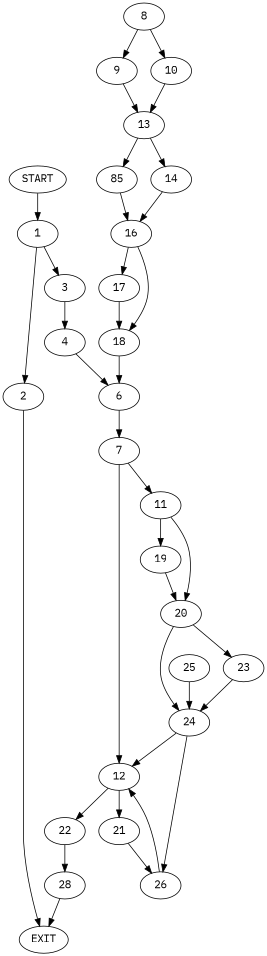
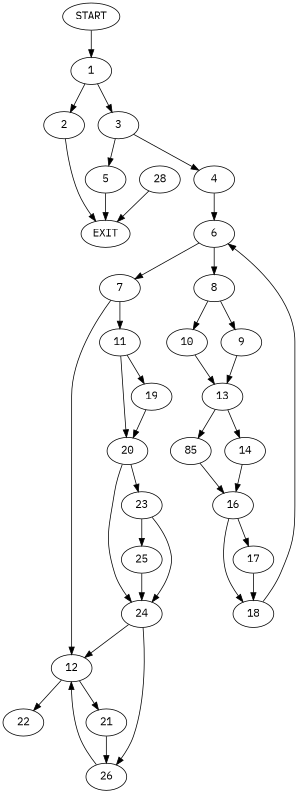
none -> (106, 179)
none -> (214, 257)
none -> (142, 529)
(65, 855) -> none
